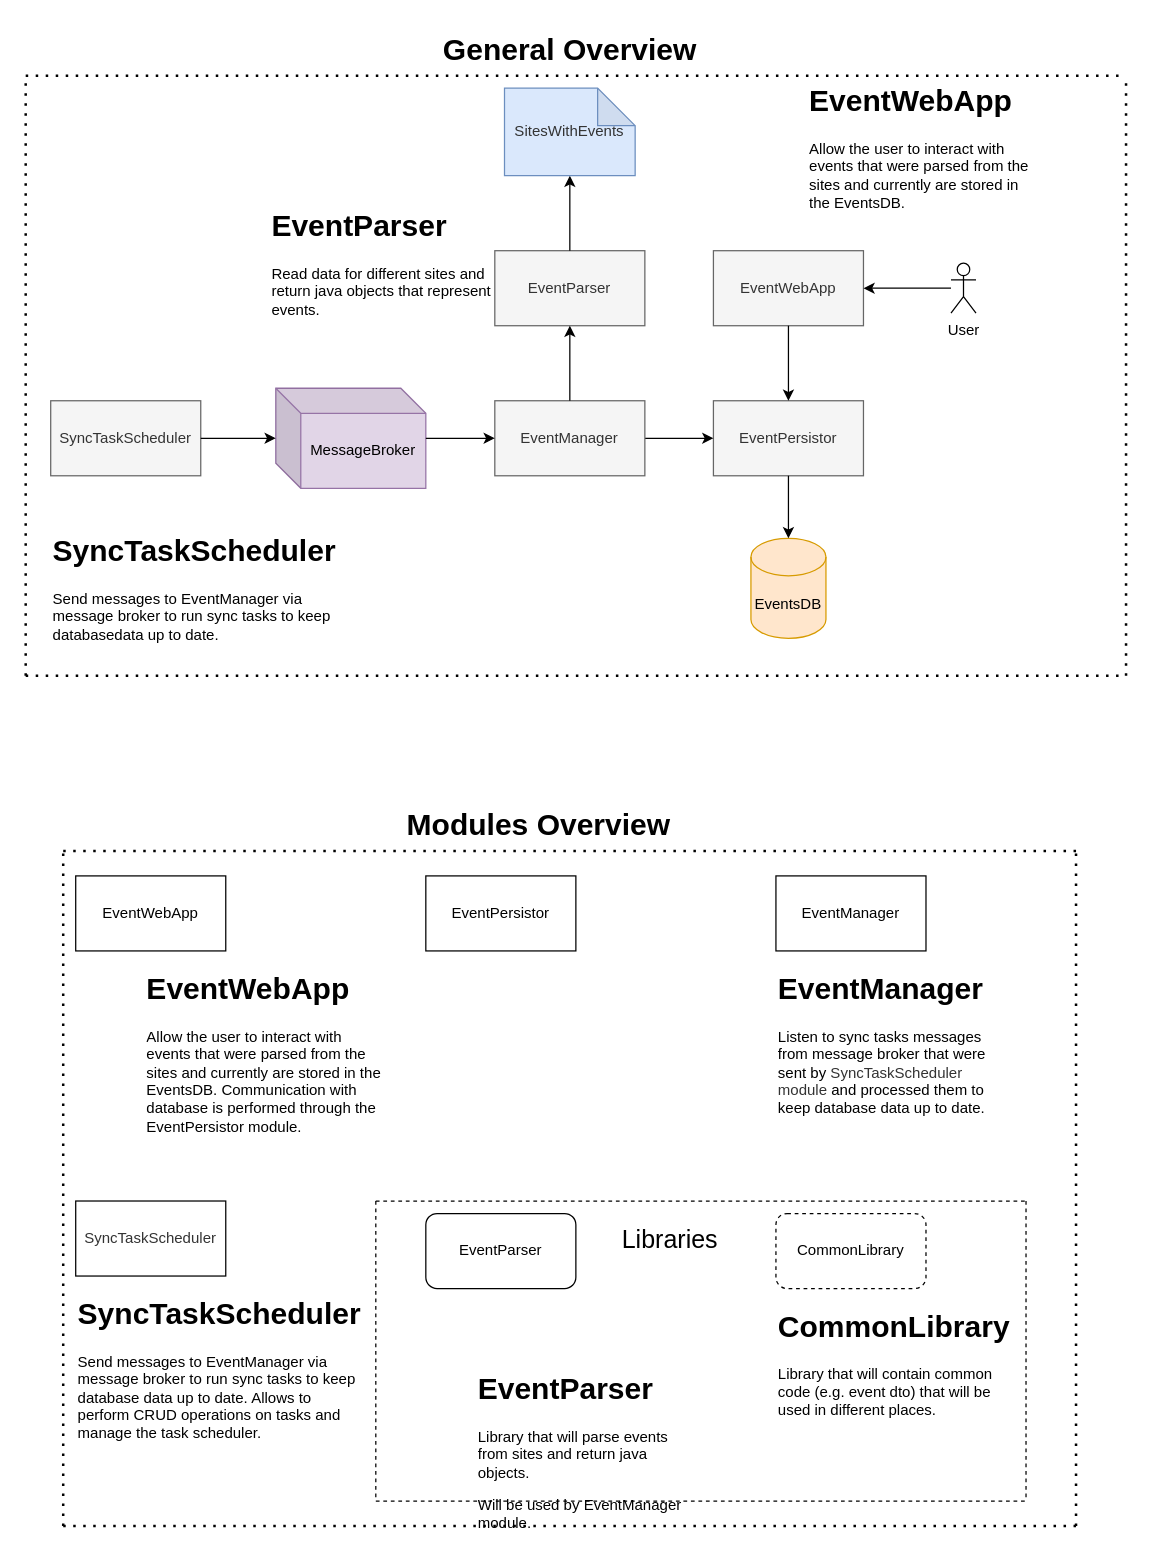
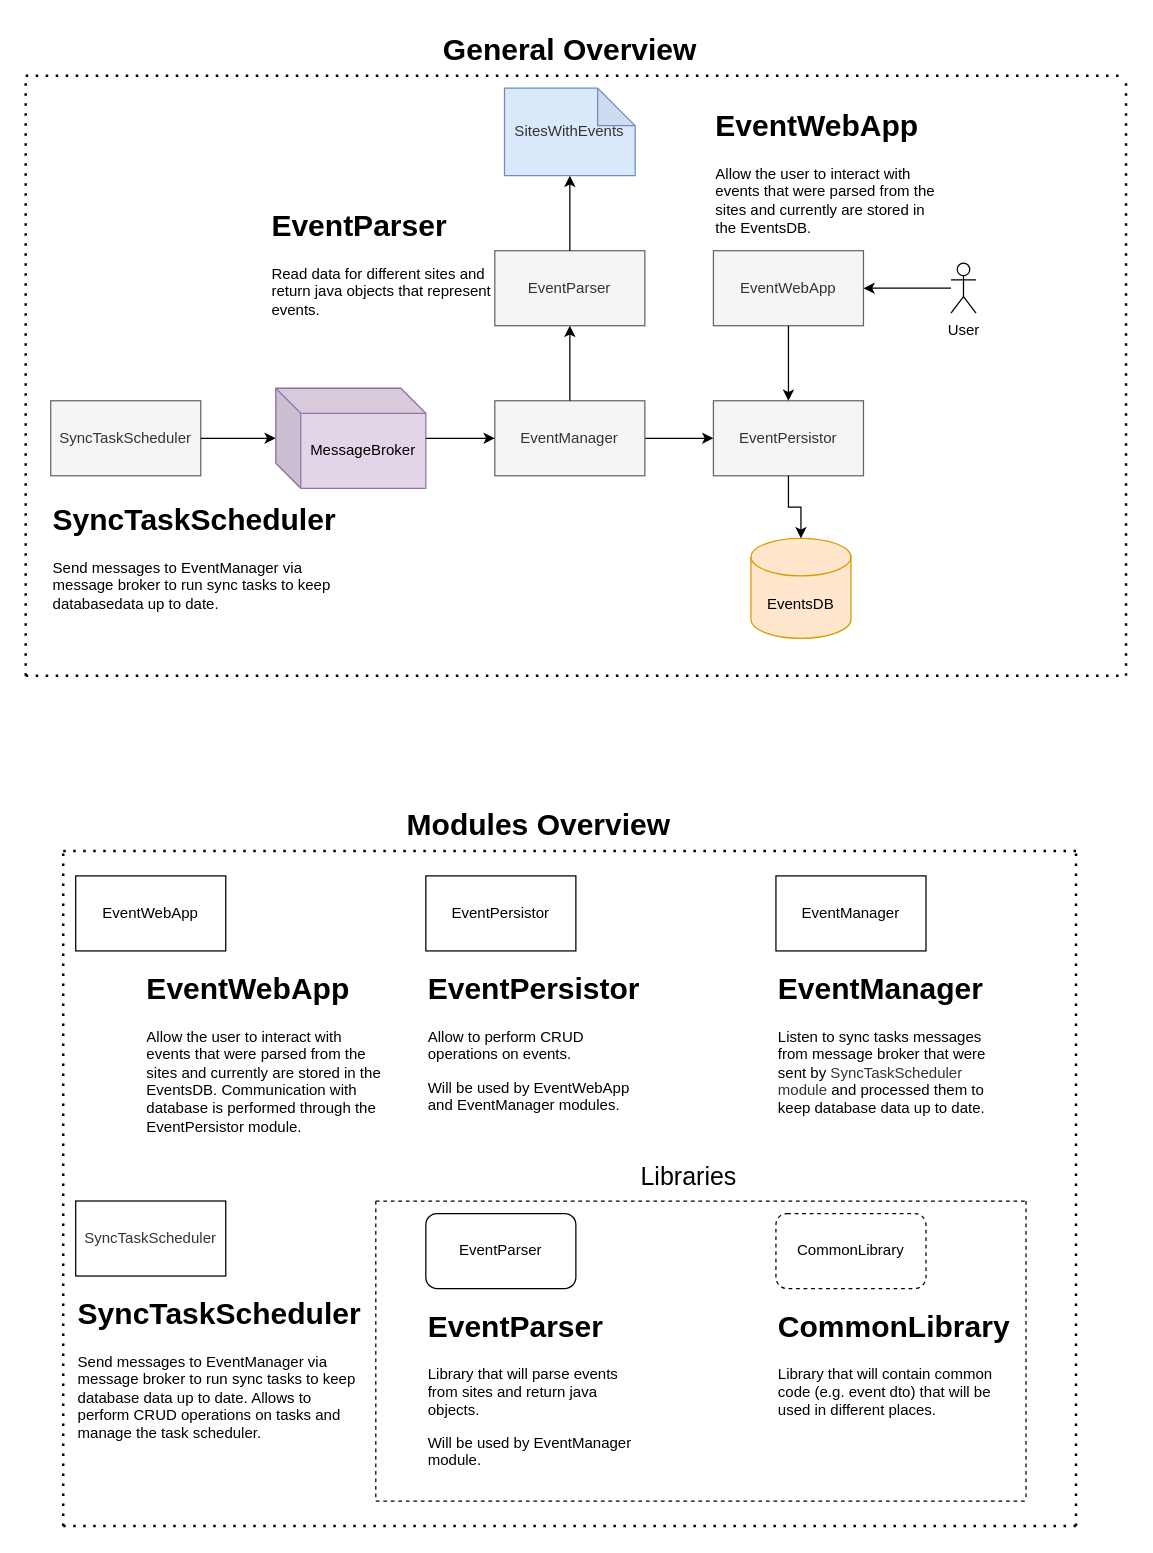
(919, 151) -> (826, 176)
(788, 588) -> (801, 588)
(198, 594) -> (198, 563)
none -> (538, 1044)
(669, 1238) -> (688, 1176)
(588, 1451) -> (538, 1388)
